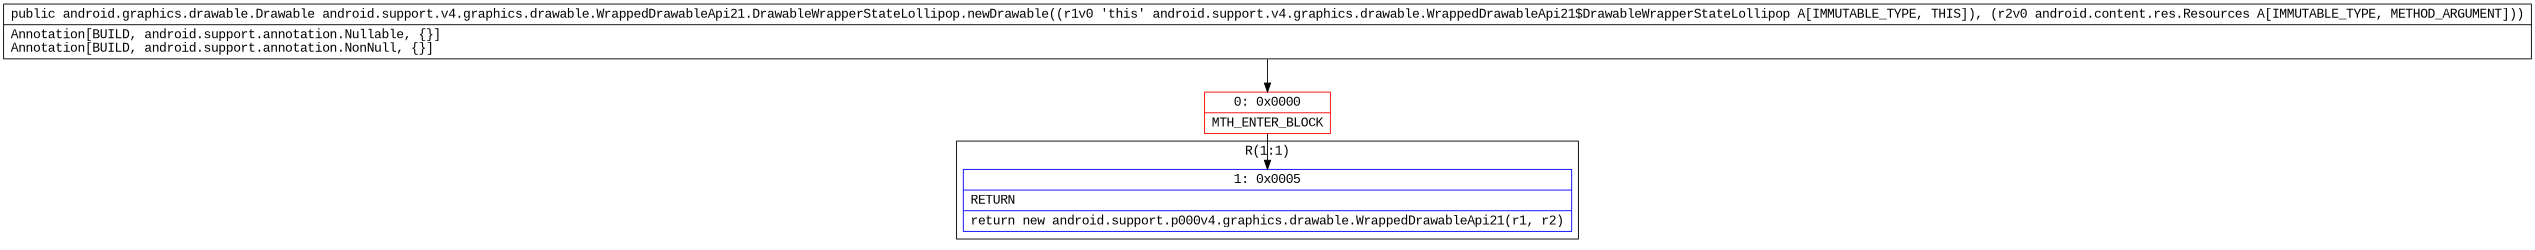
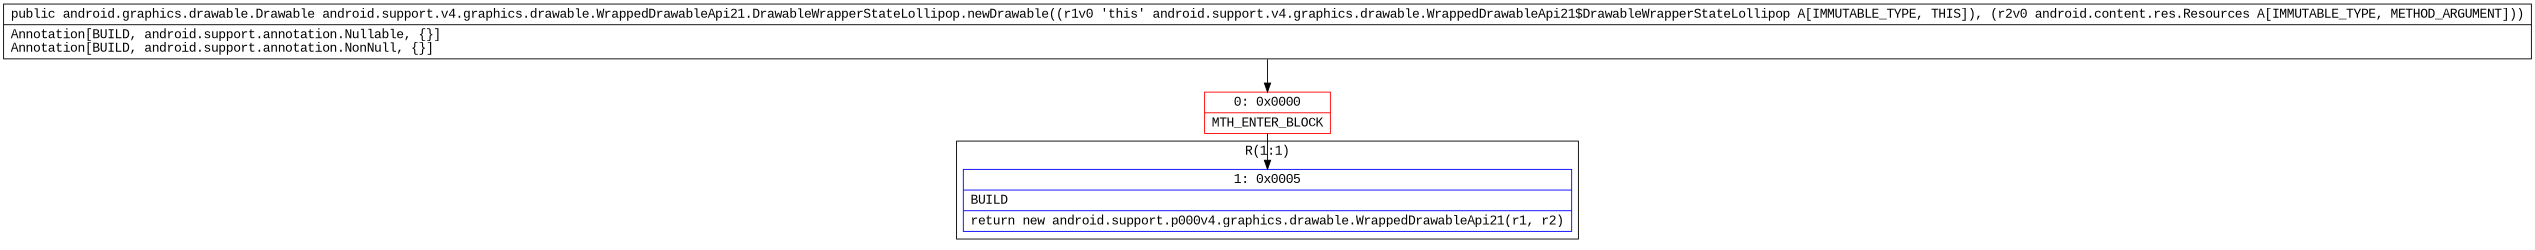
(993, 200) -> (989, 200)
